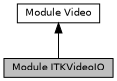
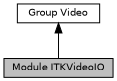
(59, 13) -> (59, 13)
